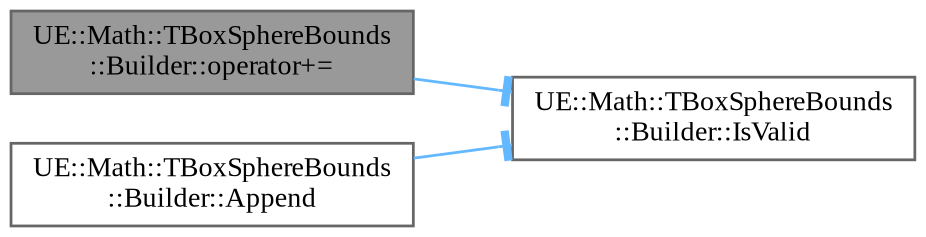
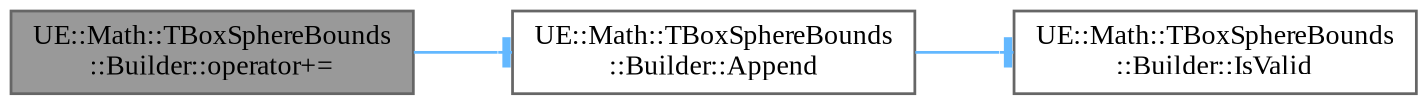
(456, 85) -> (456, 52)
